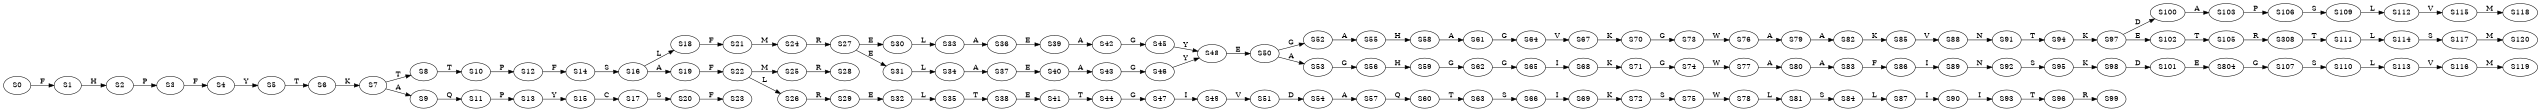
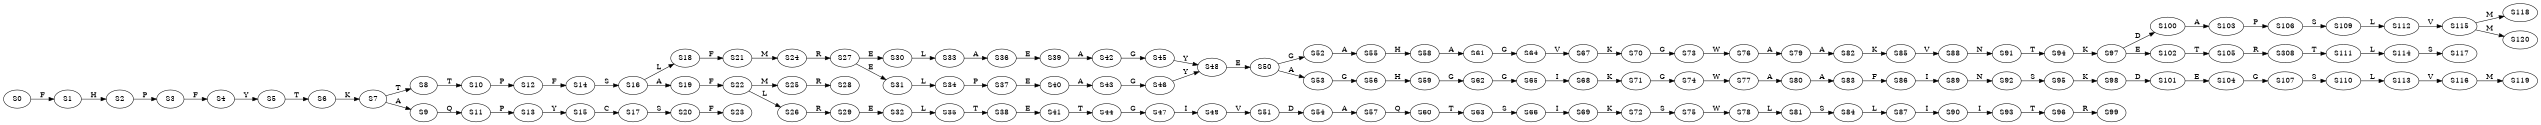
(2487, 40) -> (2487, 33)
(2226, 67) -> (2226, 81)
(976, 68) -> (976, 82)
